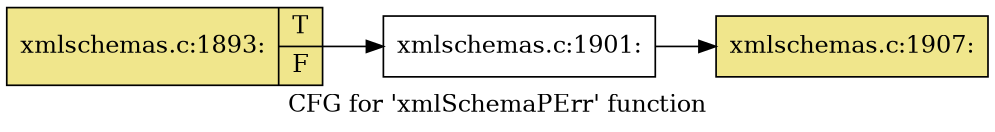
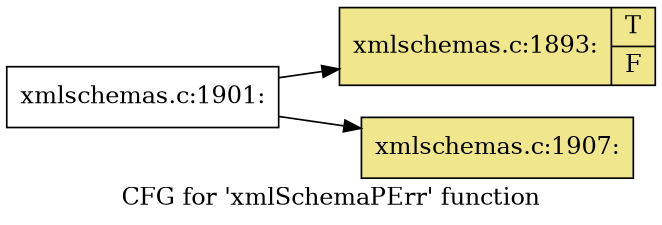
(345, 46) -> (300, 75)
